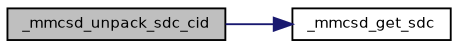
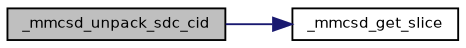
(372, 24) -> (375, 24)
